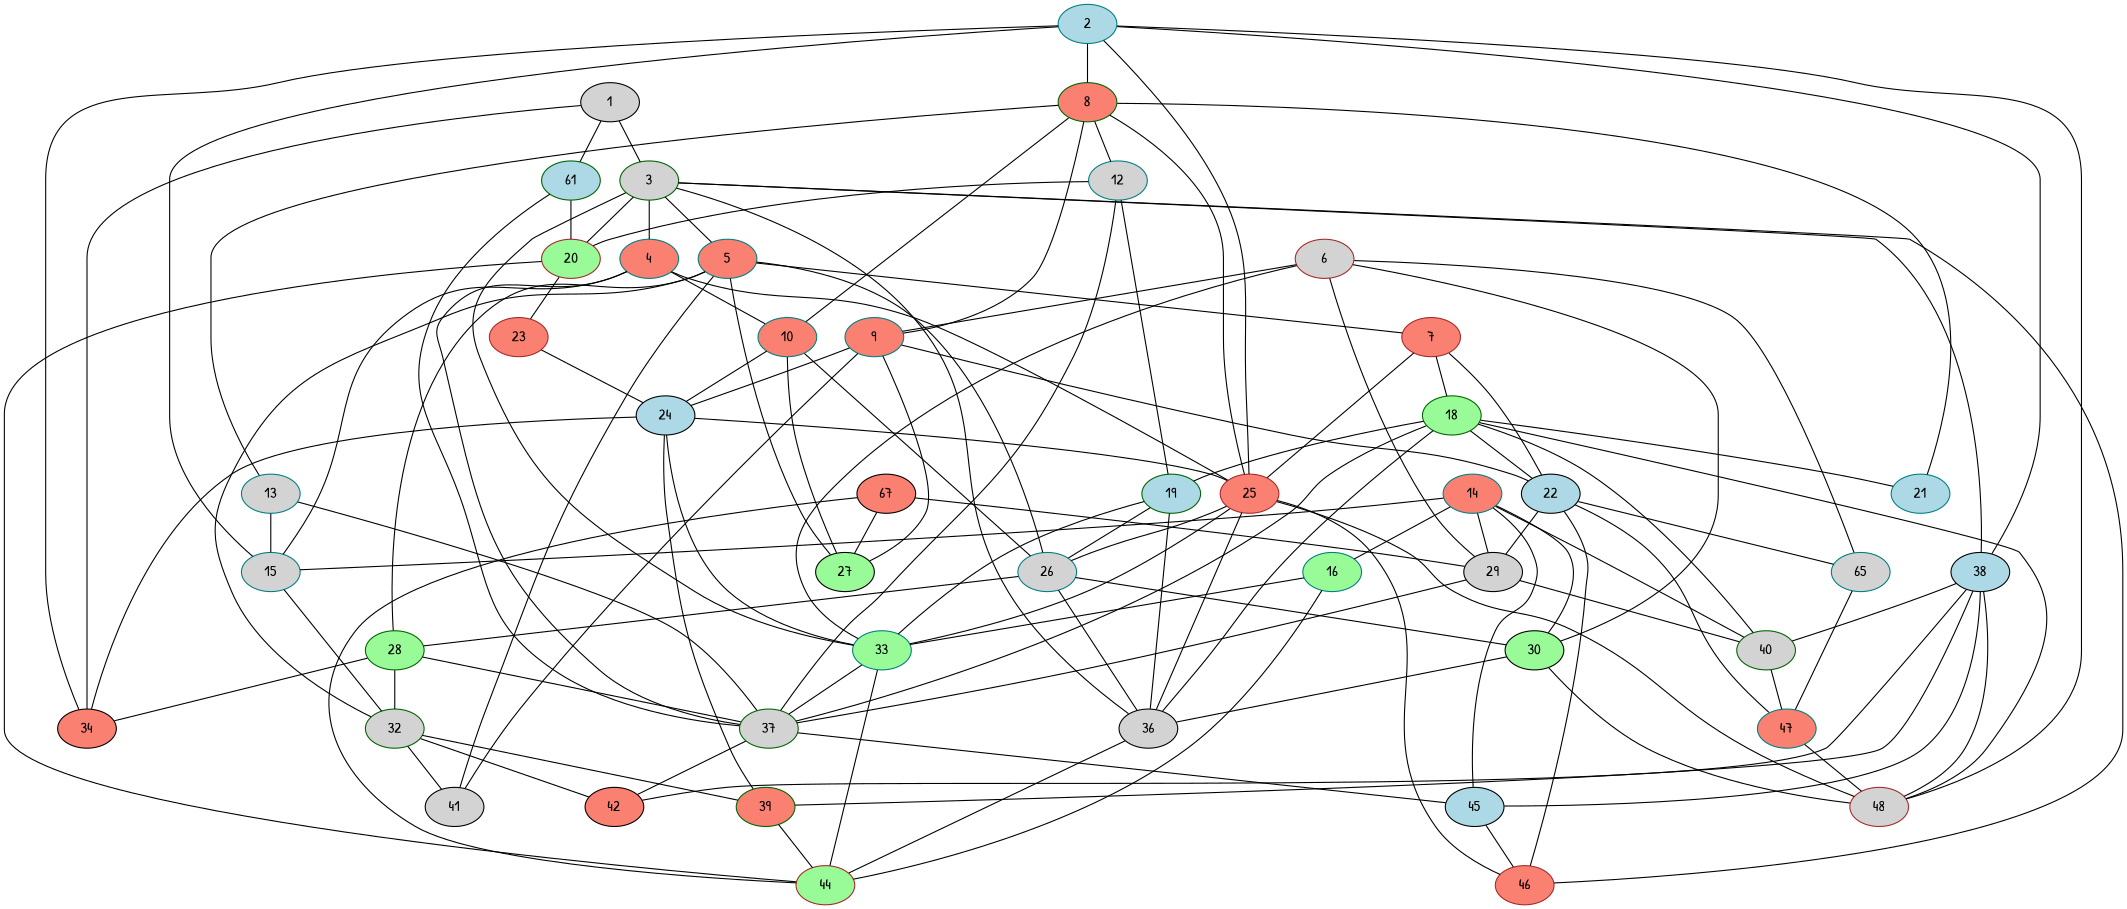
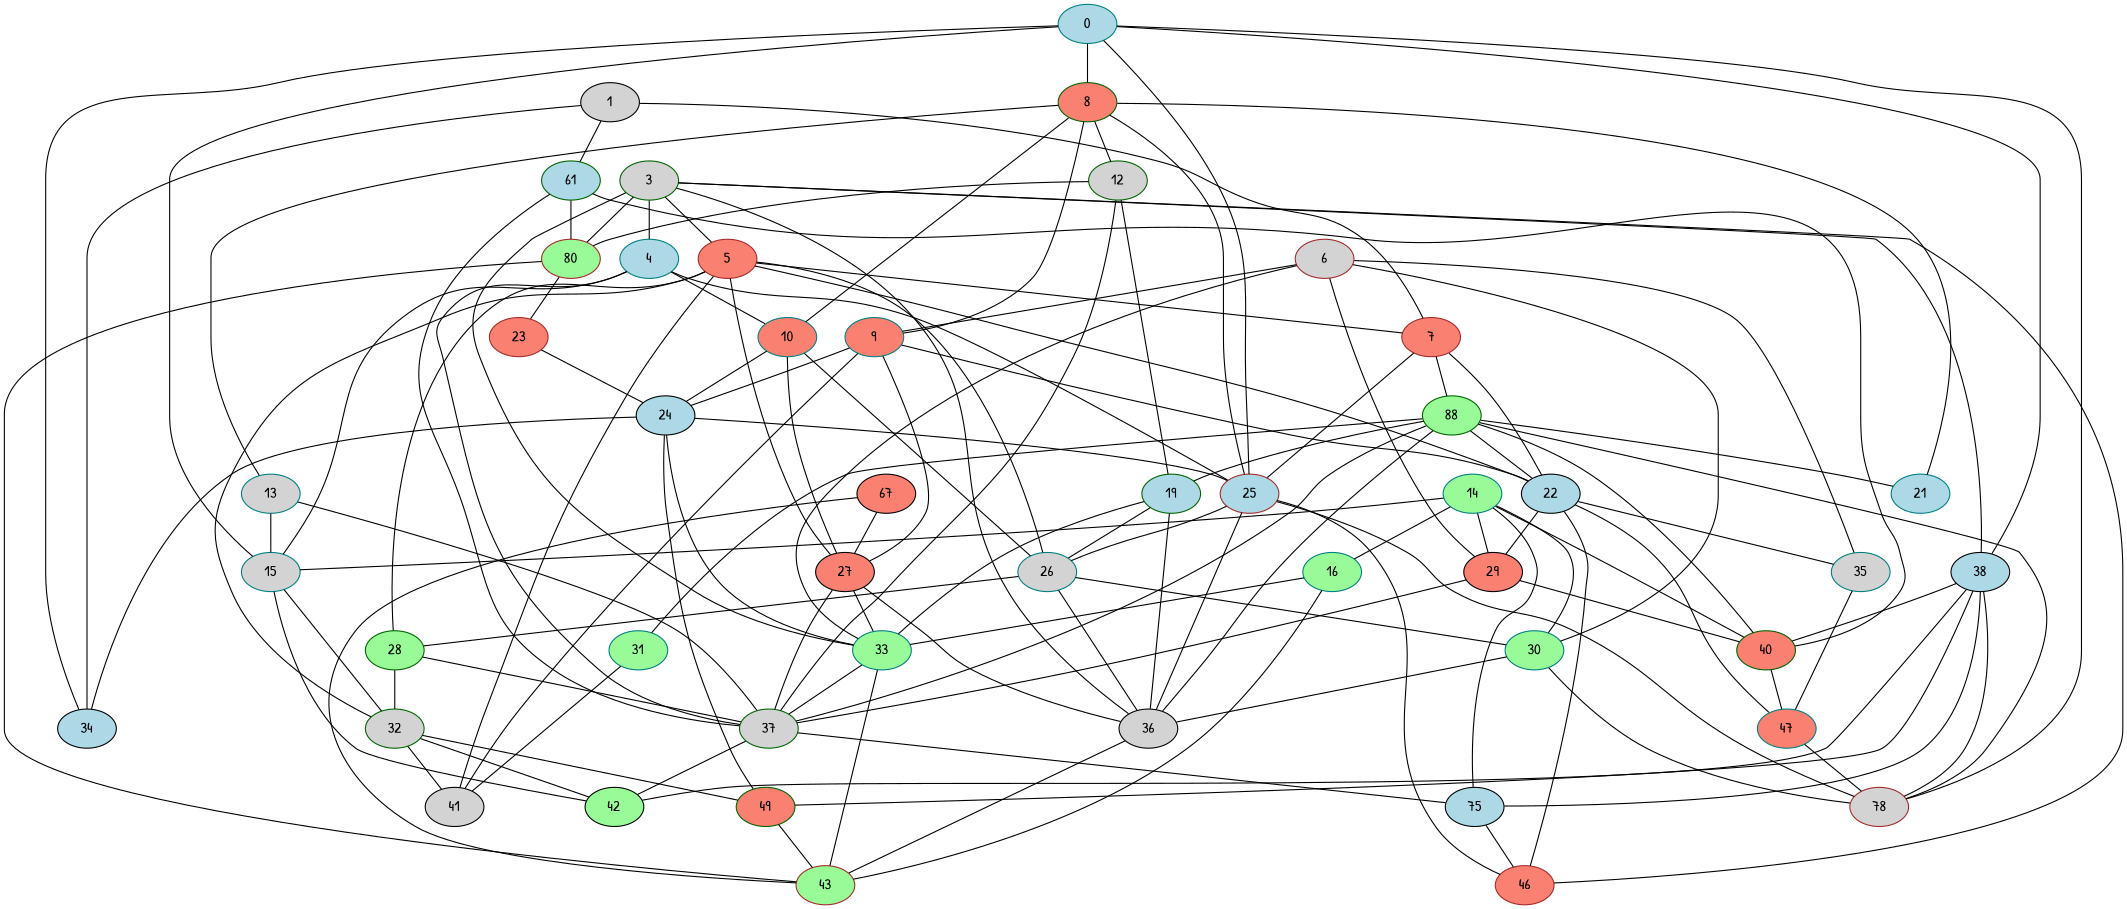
(1088, 24) -> (1088, 24)
(629, 139) -> (1059, 140)
(1118, 181) -> (1118, 181)
none -> (1456, 241)
(571, 259) -> (571, 259)
(649, 259) -> (649, 259)
(728, 259) -> (728, 259)
none -> (1125, 357)
(1452, 415) -> (1452, 415)
(1250, 494) -> (1250, 494)
(1472, 494) -> (1472, 494)
(1218, 533) -> none
(845, 572) -> (845, 572)
(1493, 572) -> (1493, 572)
(1861, 572) -> (1861, 572)
(1078, 595) -> (860, 605)
none -> (799, 647)
none -> (638, 650)
(1534, 650) -> (1534, 650)
(1766, 650) -> (1766, 650)
none -> (982, 675)
(241, 689) -> none
(87, 729) -> (87, 729)
none -> (382, 758)
(614, 807) -> (614, 807)
(766, 807) -> (766, 807)
(1475, 807) -> (1475, 807)
(1879, 807) -> (1879, 807)
(825, 885) -> (825, 885)
